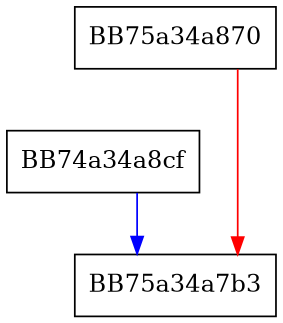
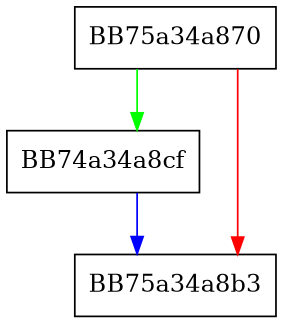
none -> (137, 91)
(175, 285) -> (175, 285)
